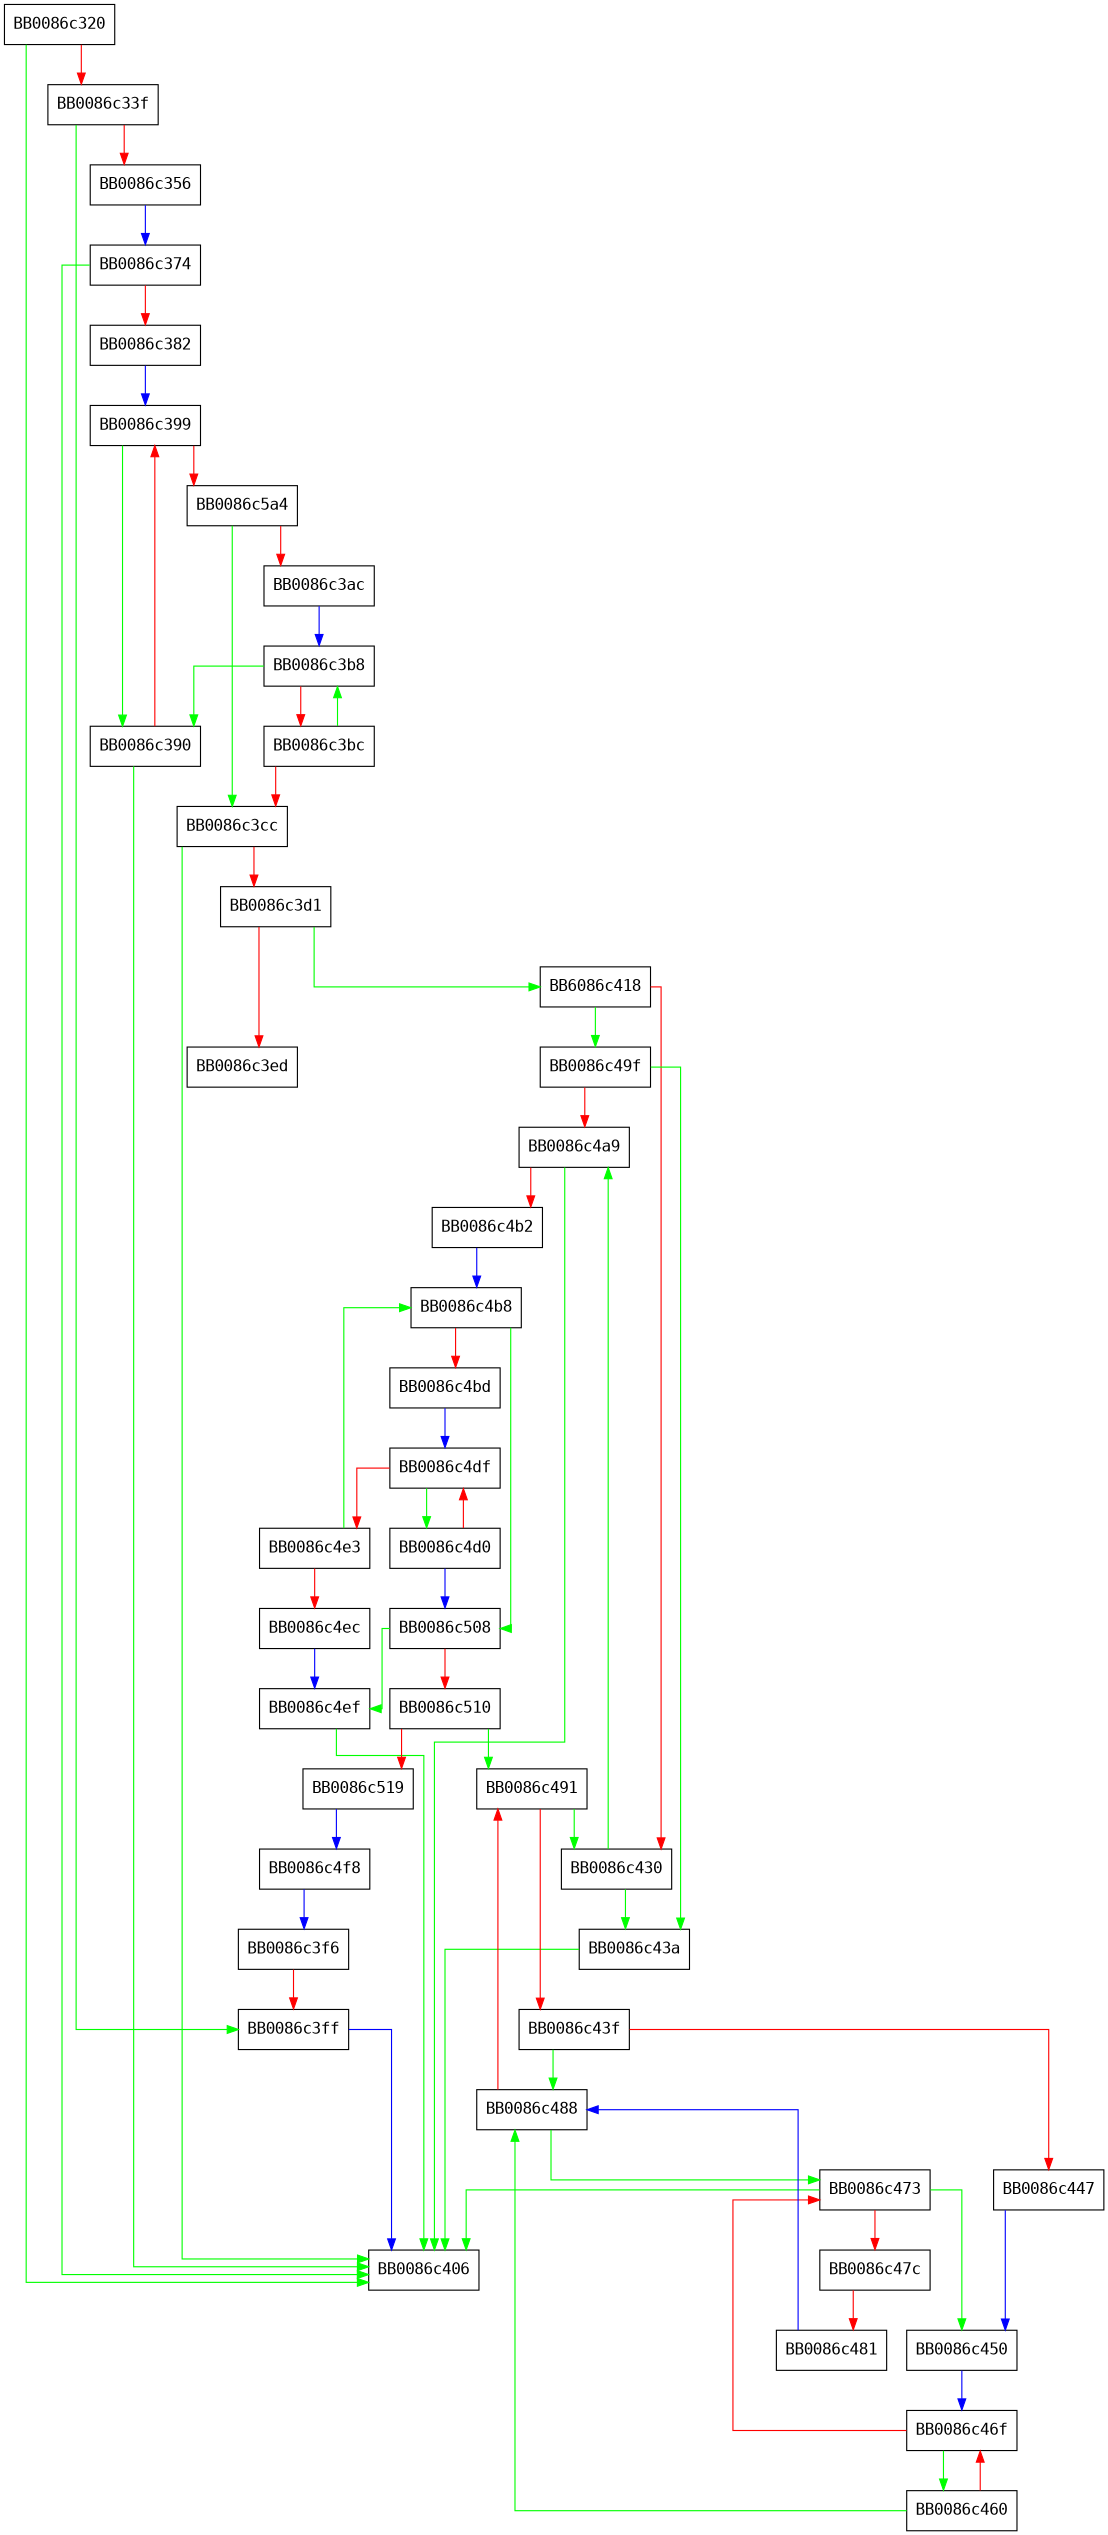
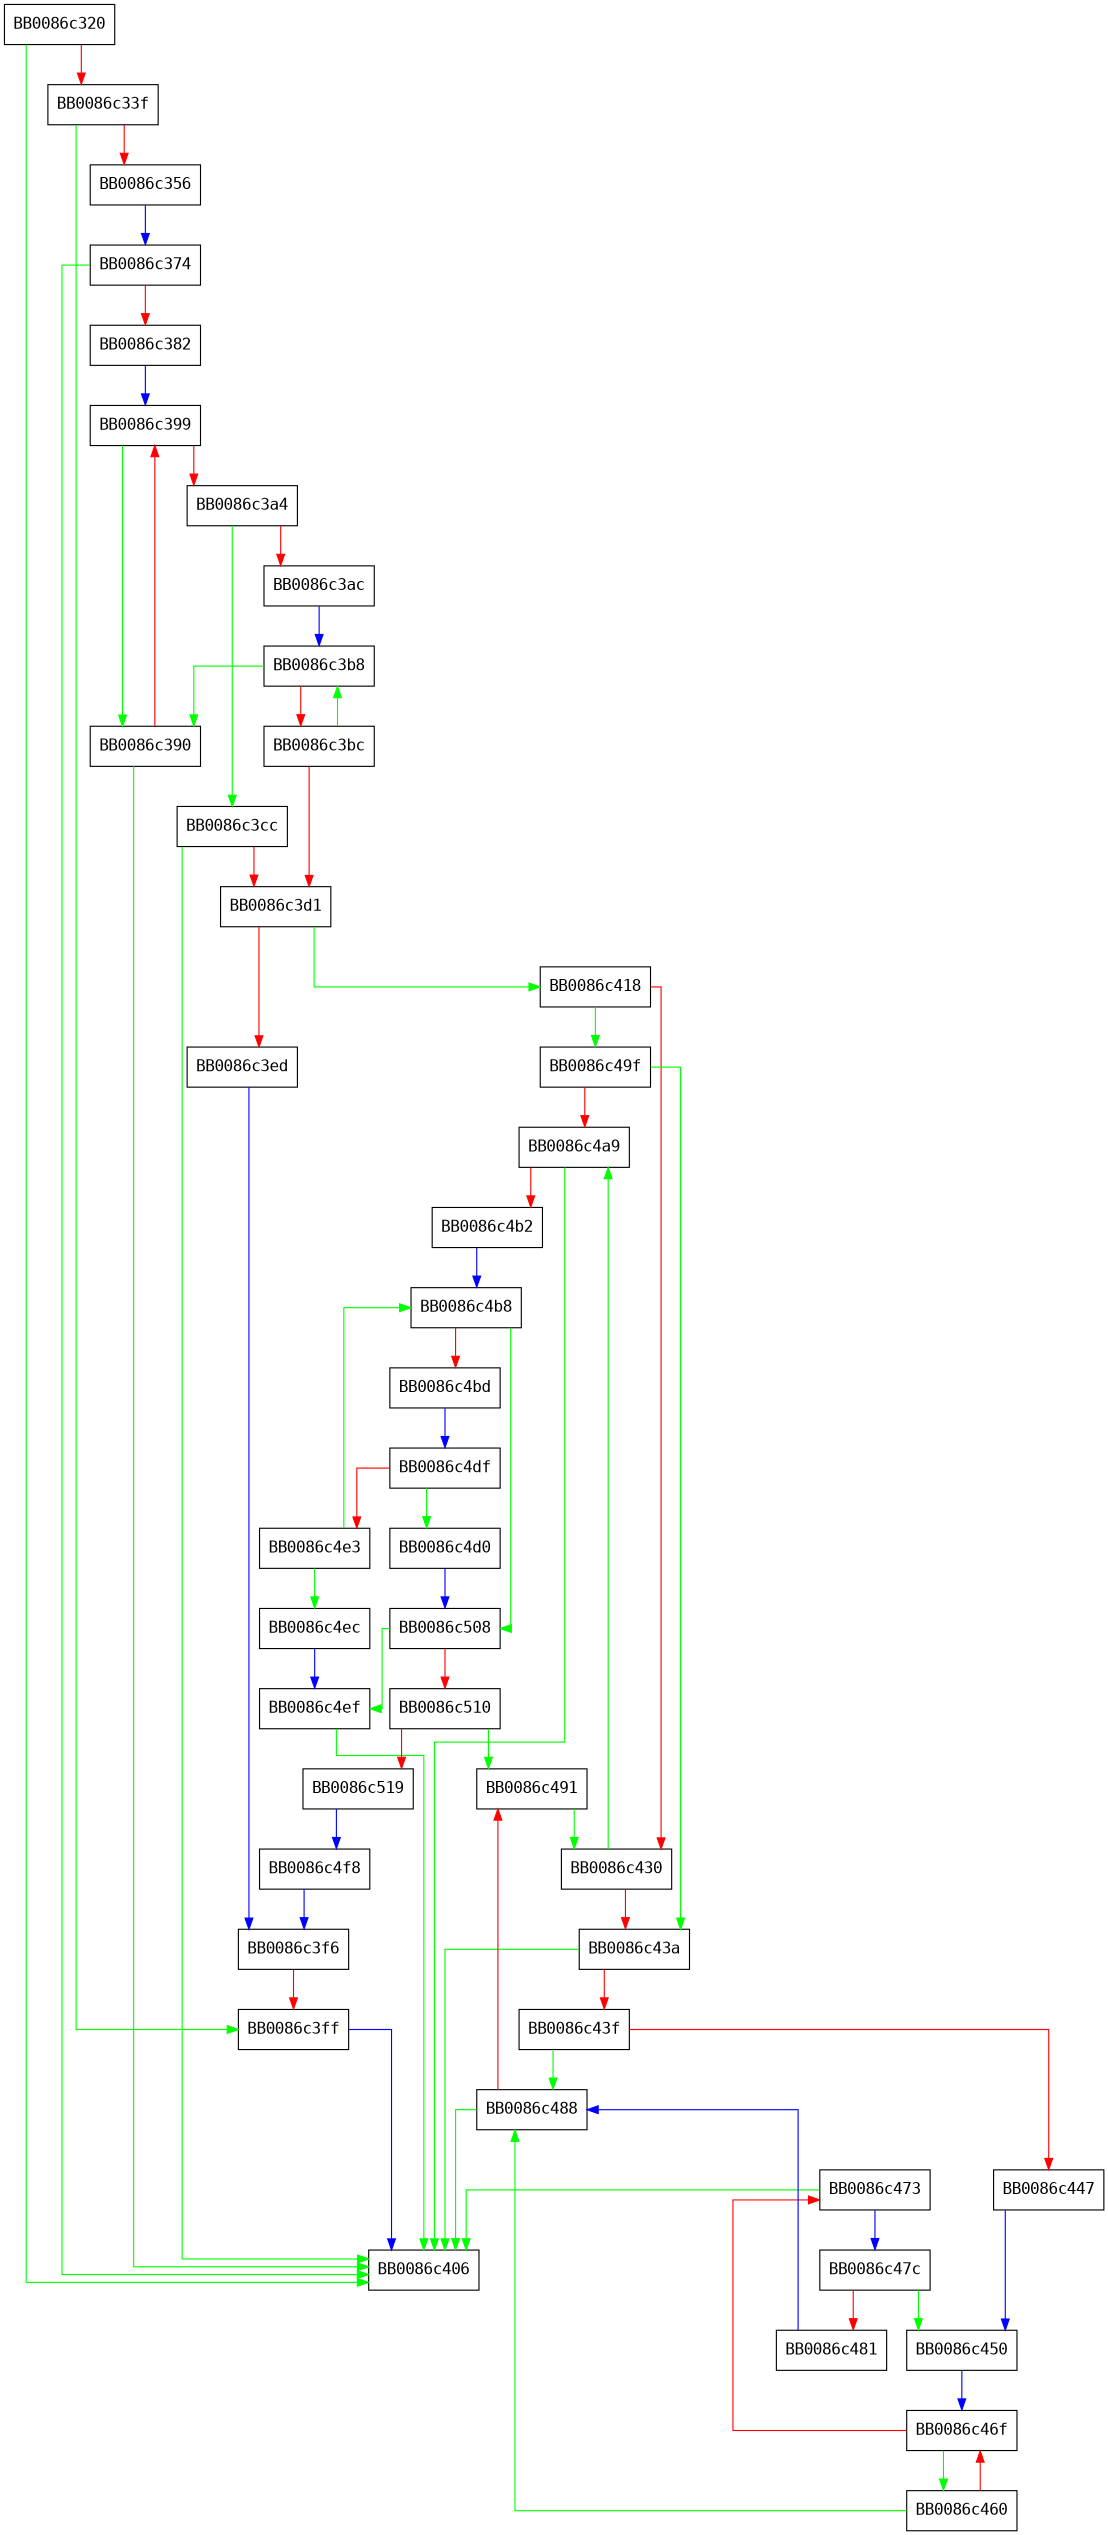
(242, 506) -> (242, 506)
(276, 781) -> (309, 821)
(595, 987) -> (595, 987)
none -> (249, 1503)
(463, 1514) -> none
(315, 1583) -> (315, 1583)
(540, 1904) -> (604, 1984)
(625, 1904) -> (625, 1904)
(655, 2180) -> (456, 2164)
(875, 2224) -> (875, 2224)
(962, 2239) -> (918, 2305)
